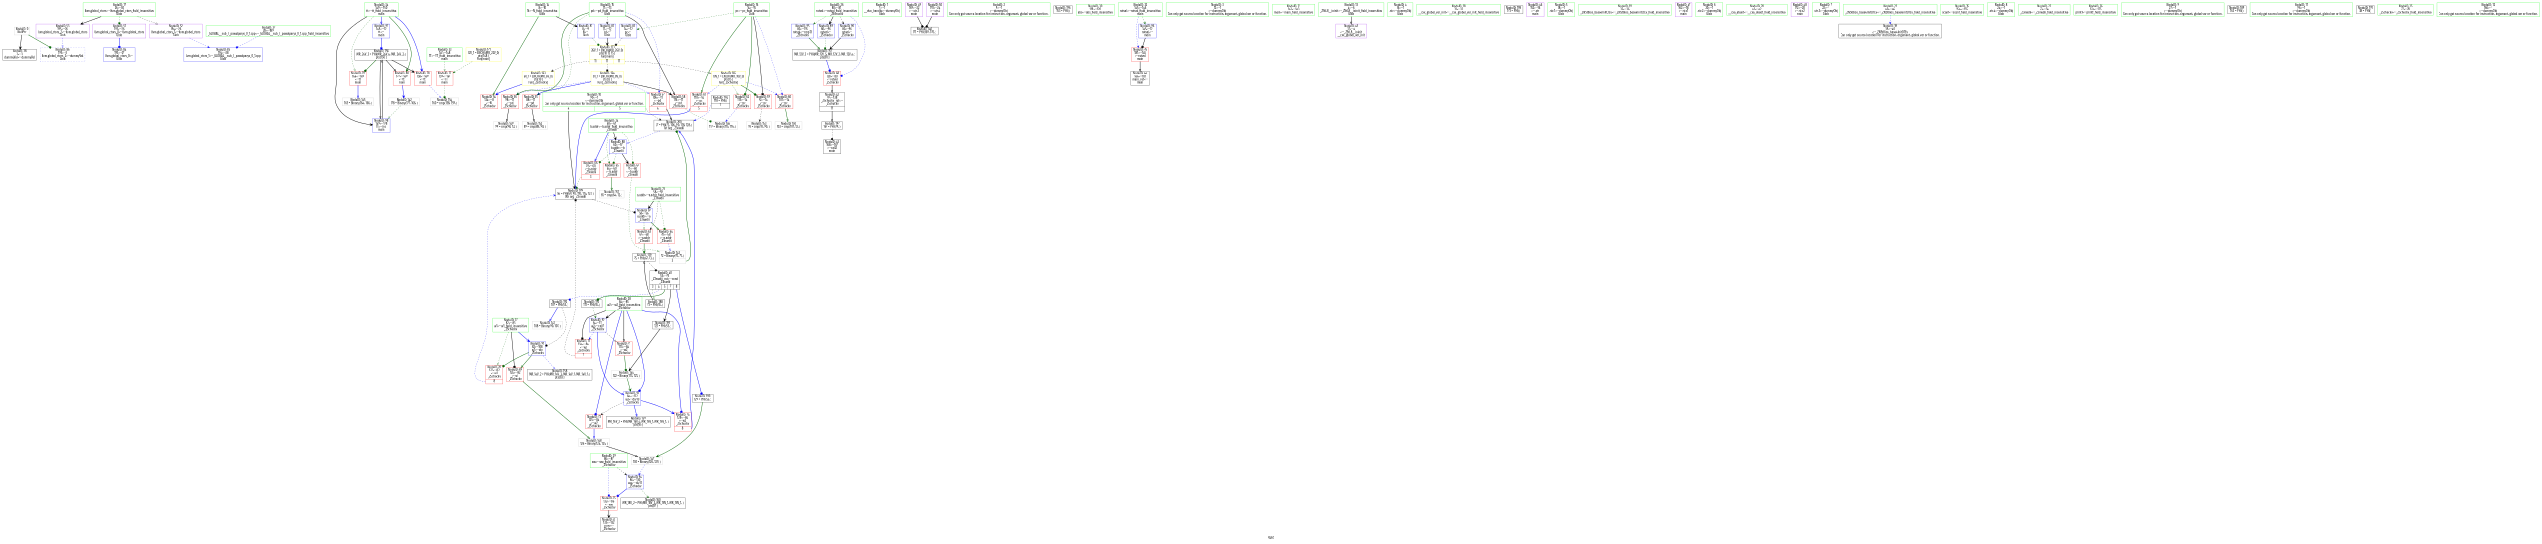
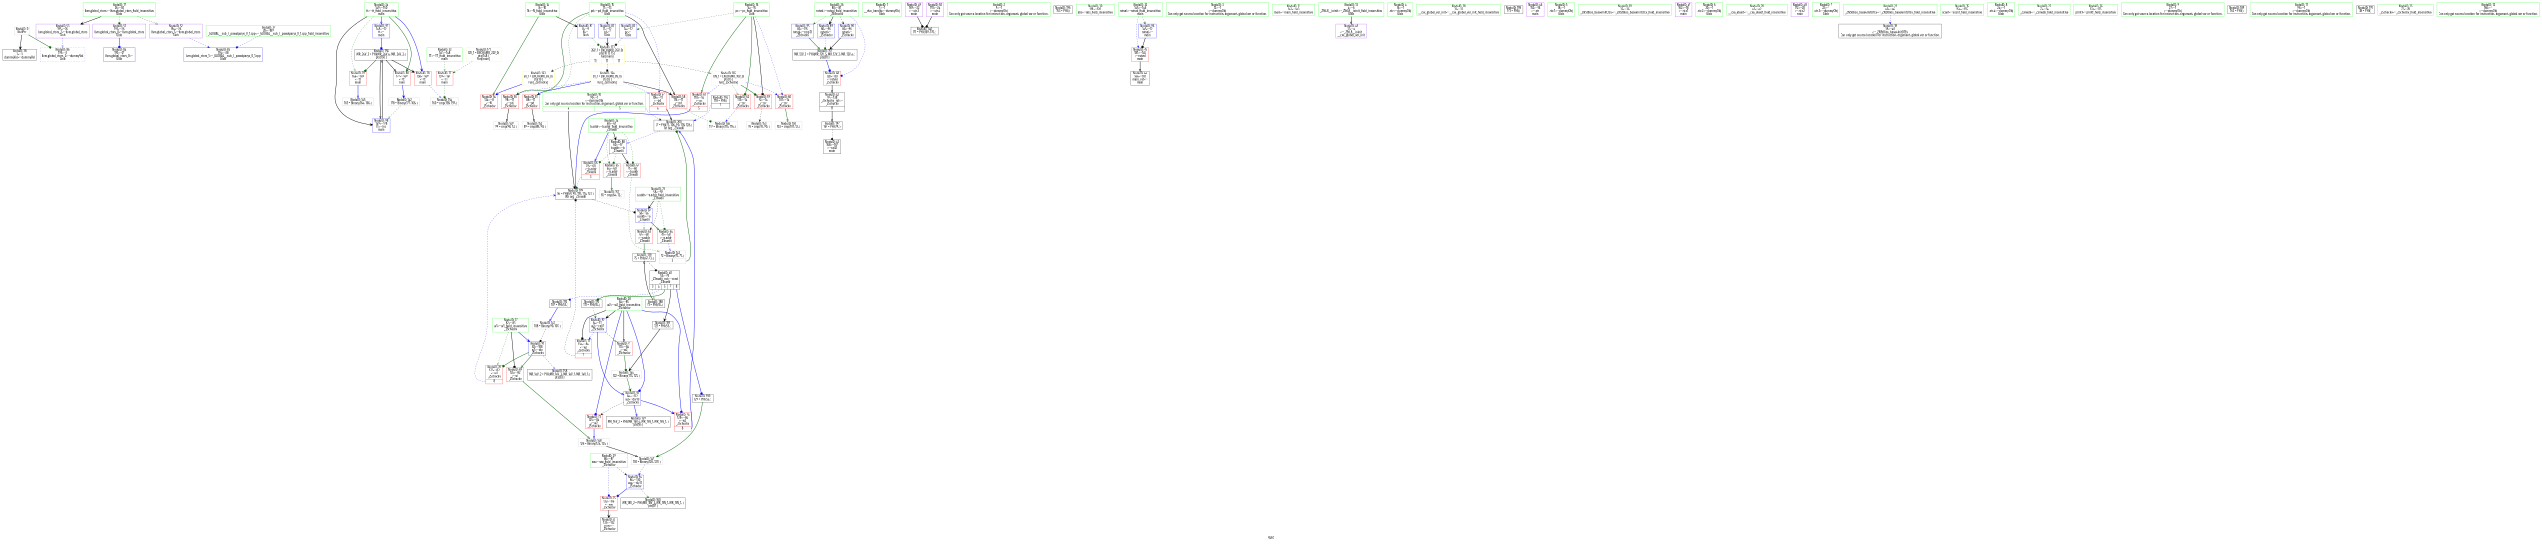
(644, 247) -> (644, 247)
(565, 330) -> (543, 334)
